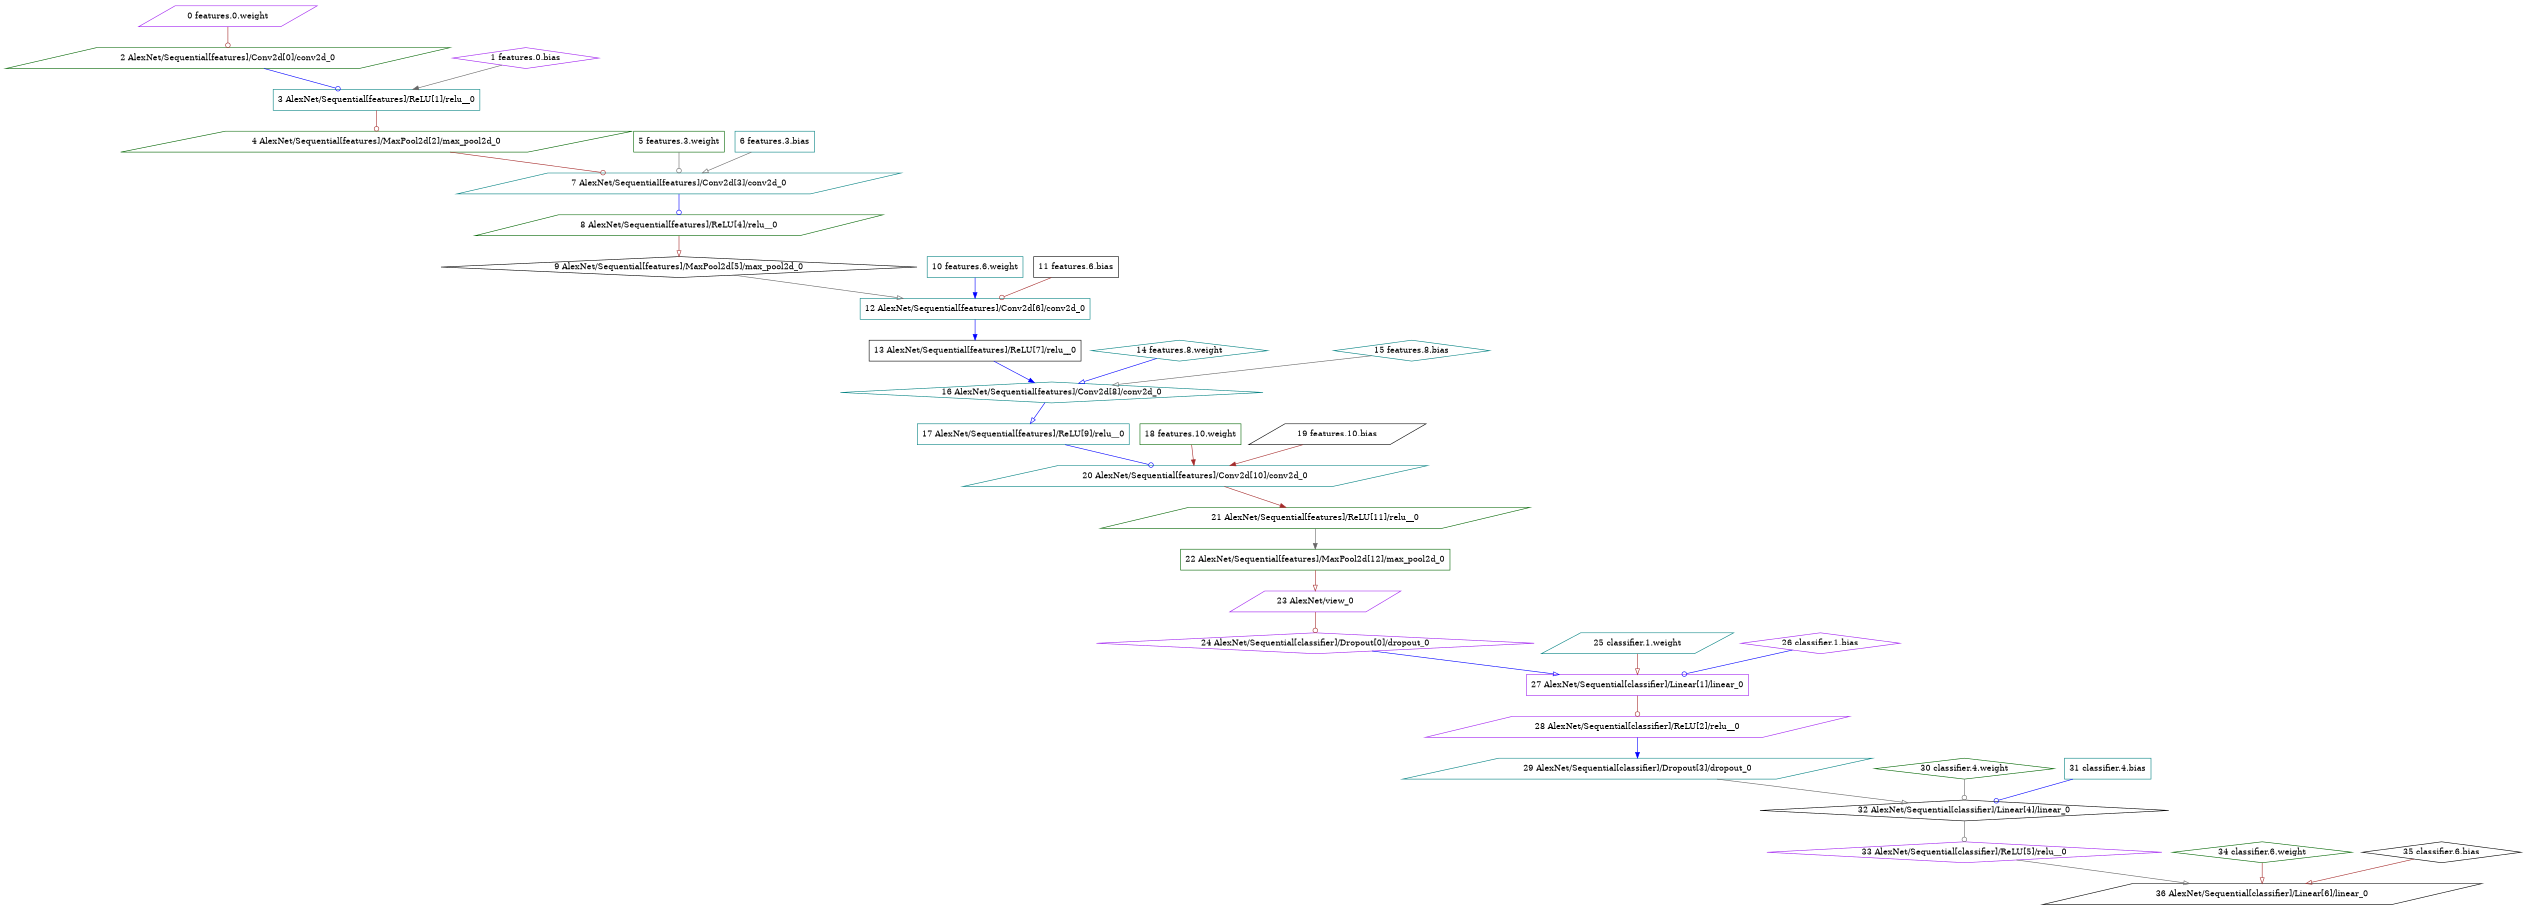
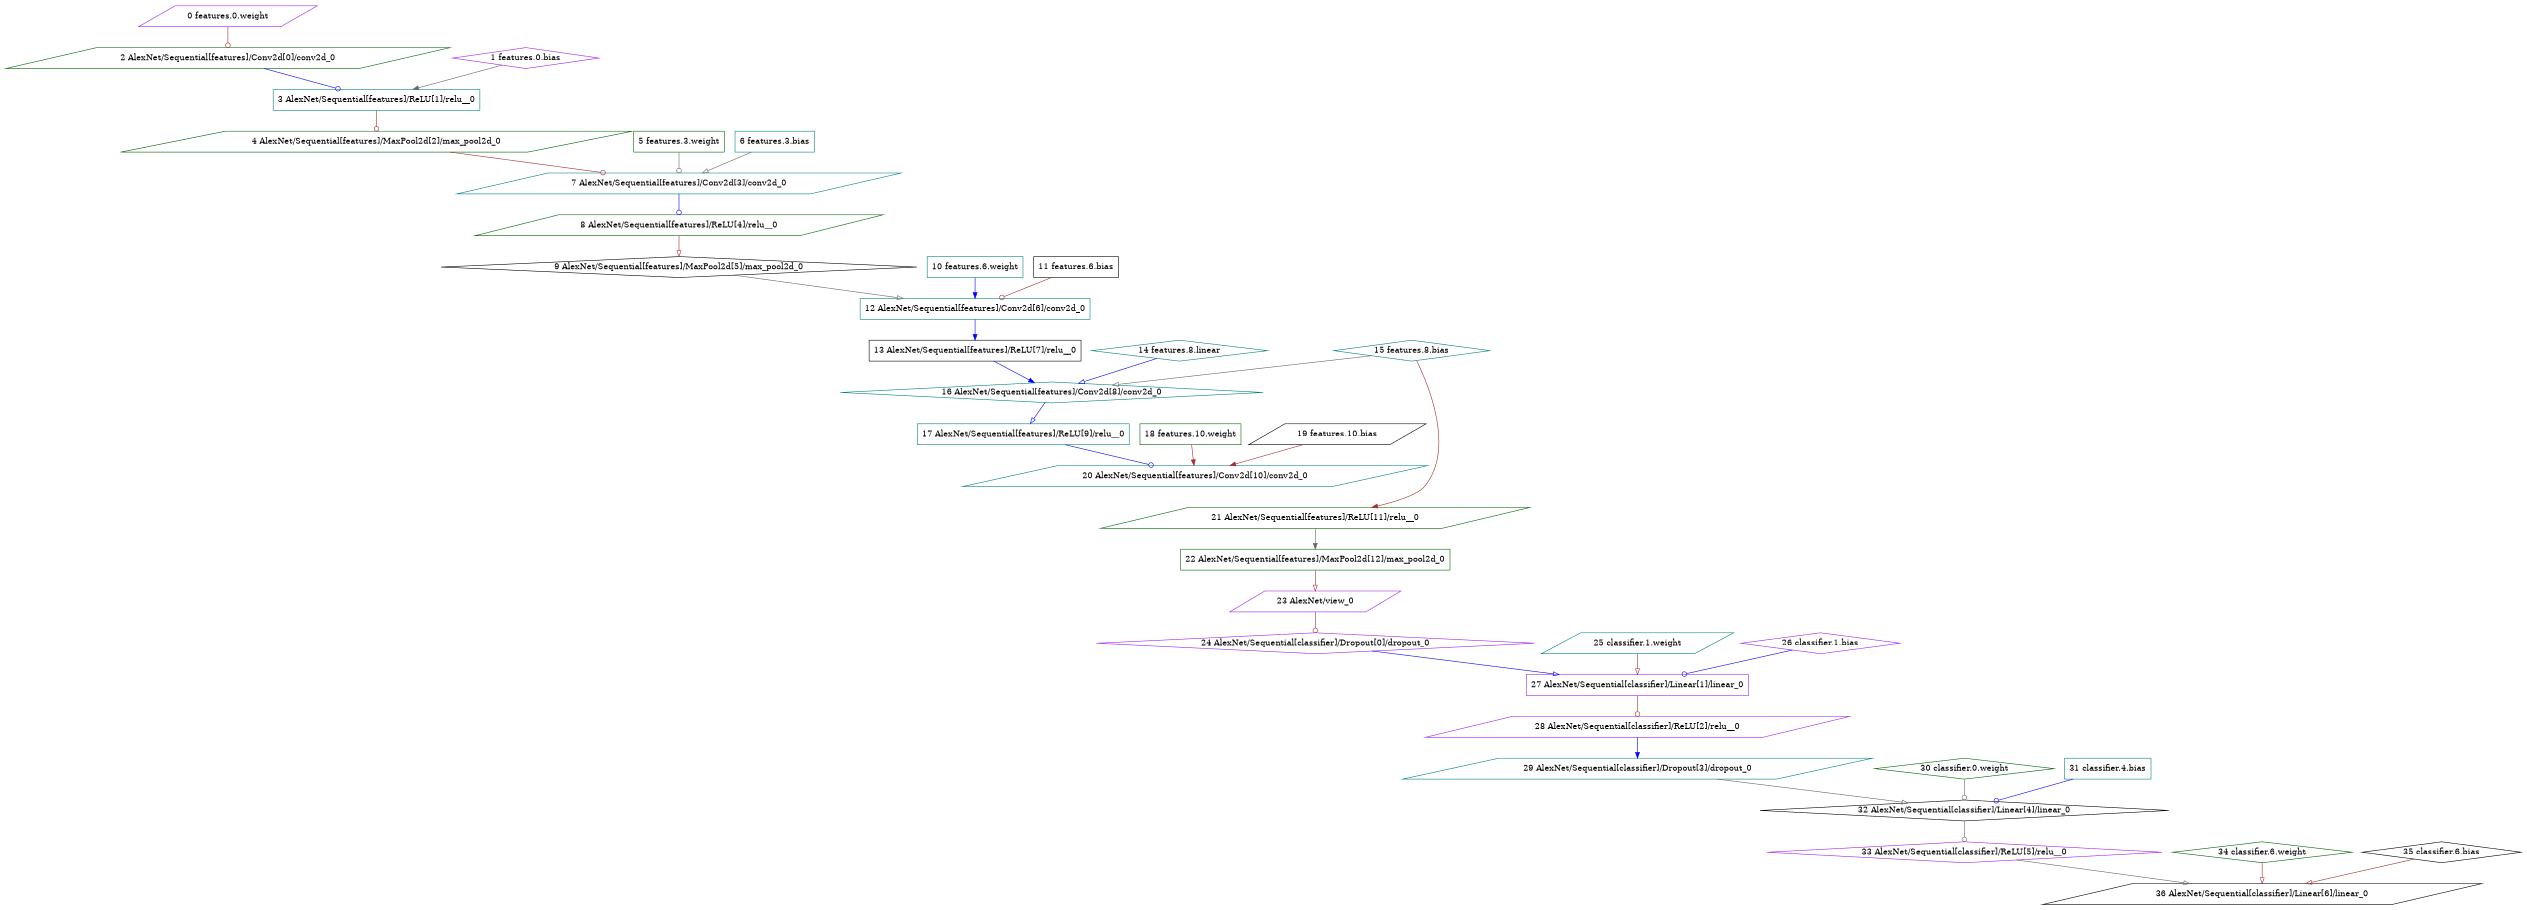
(1179, 351) -> (1179, 351)
(1252, 496) -> (1438, 449)
(1964, 769) -> (1964, 769)
